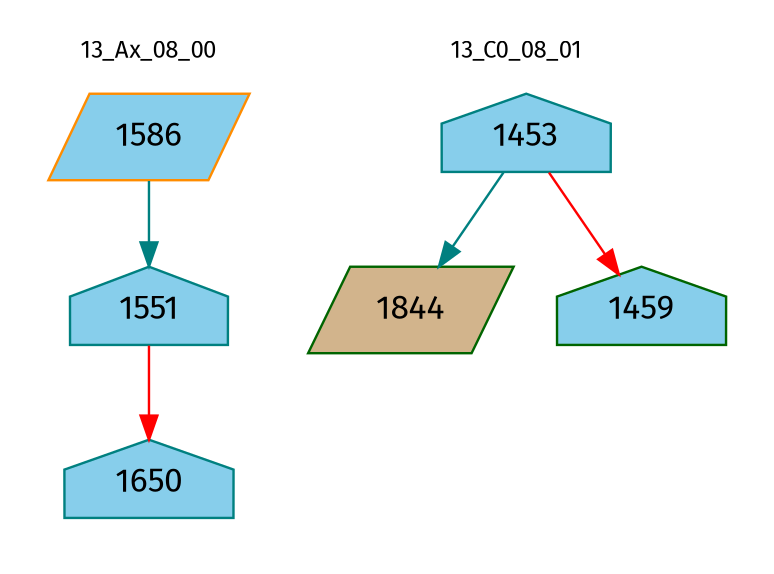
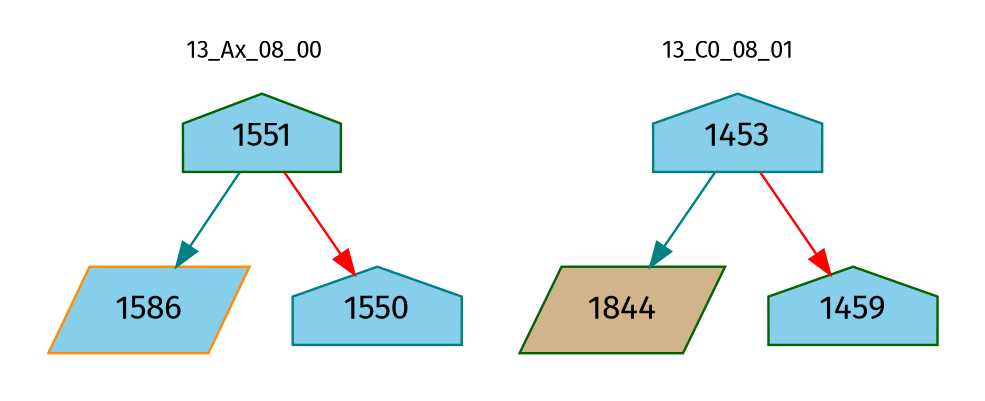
(149, 212) -> (215, 210)
(149, 310) -> (262, 137)
(149, 483) -> (377, 310)
